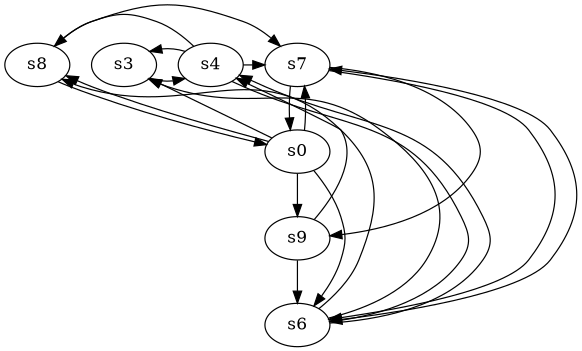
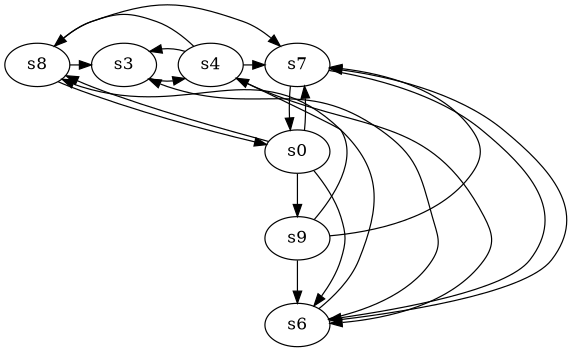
(216, 111) -> (75, 65)
(480, 146) -> (480, 158)
(473, 201) -> none
